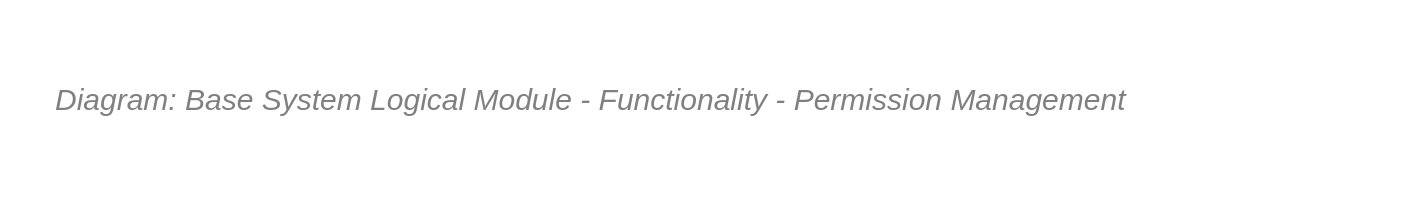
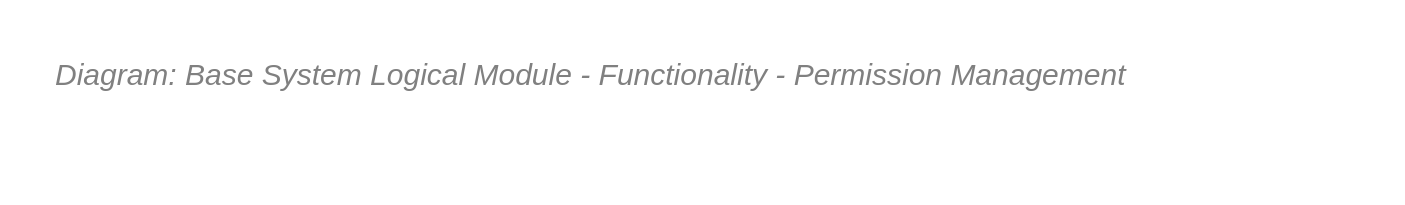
(701, 101) -> (701, 76)
